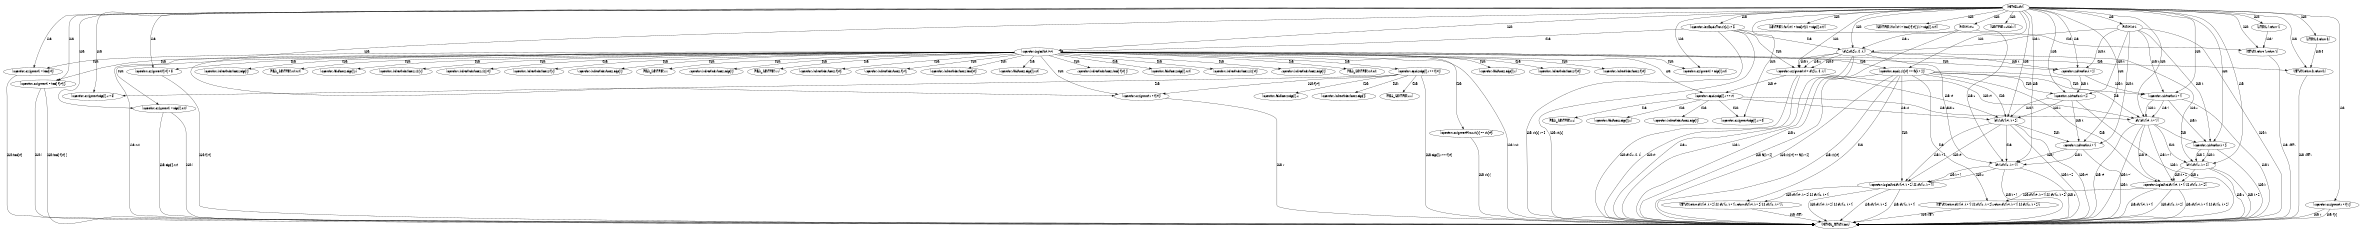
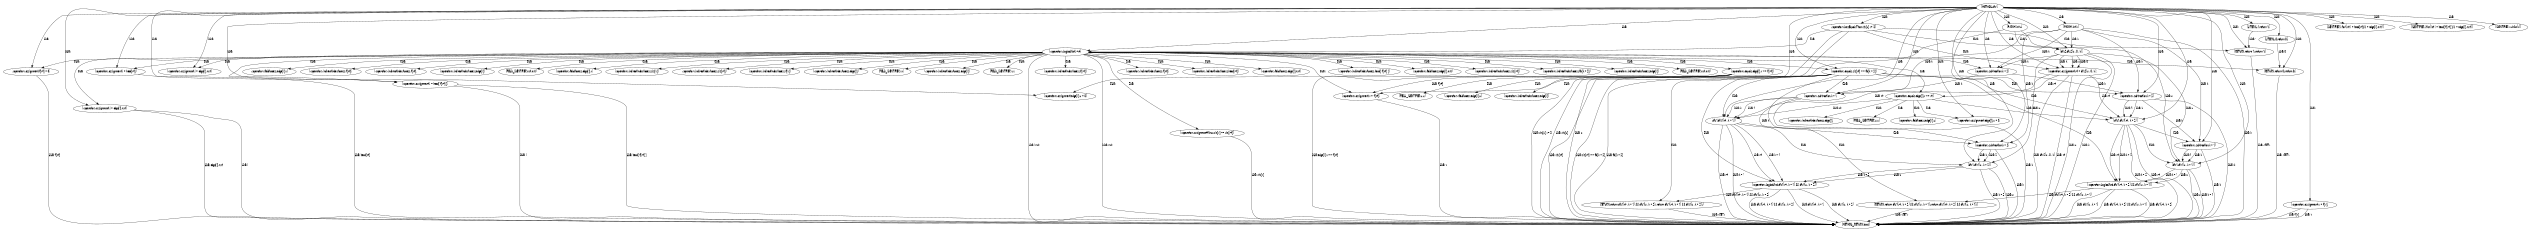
none -> (1567, 72)
(1669, 72) -> (1923, 72)
